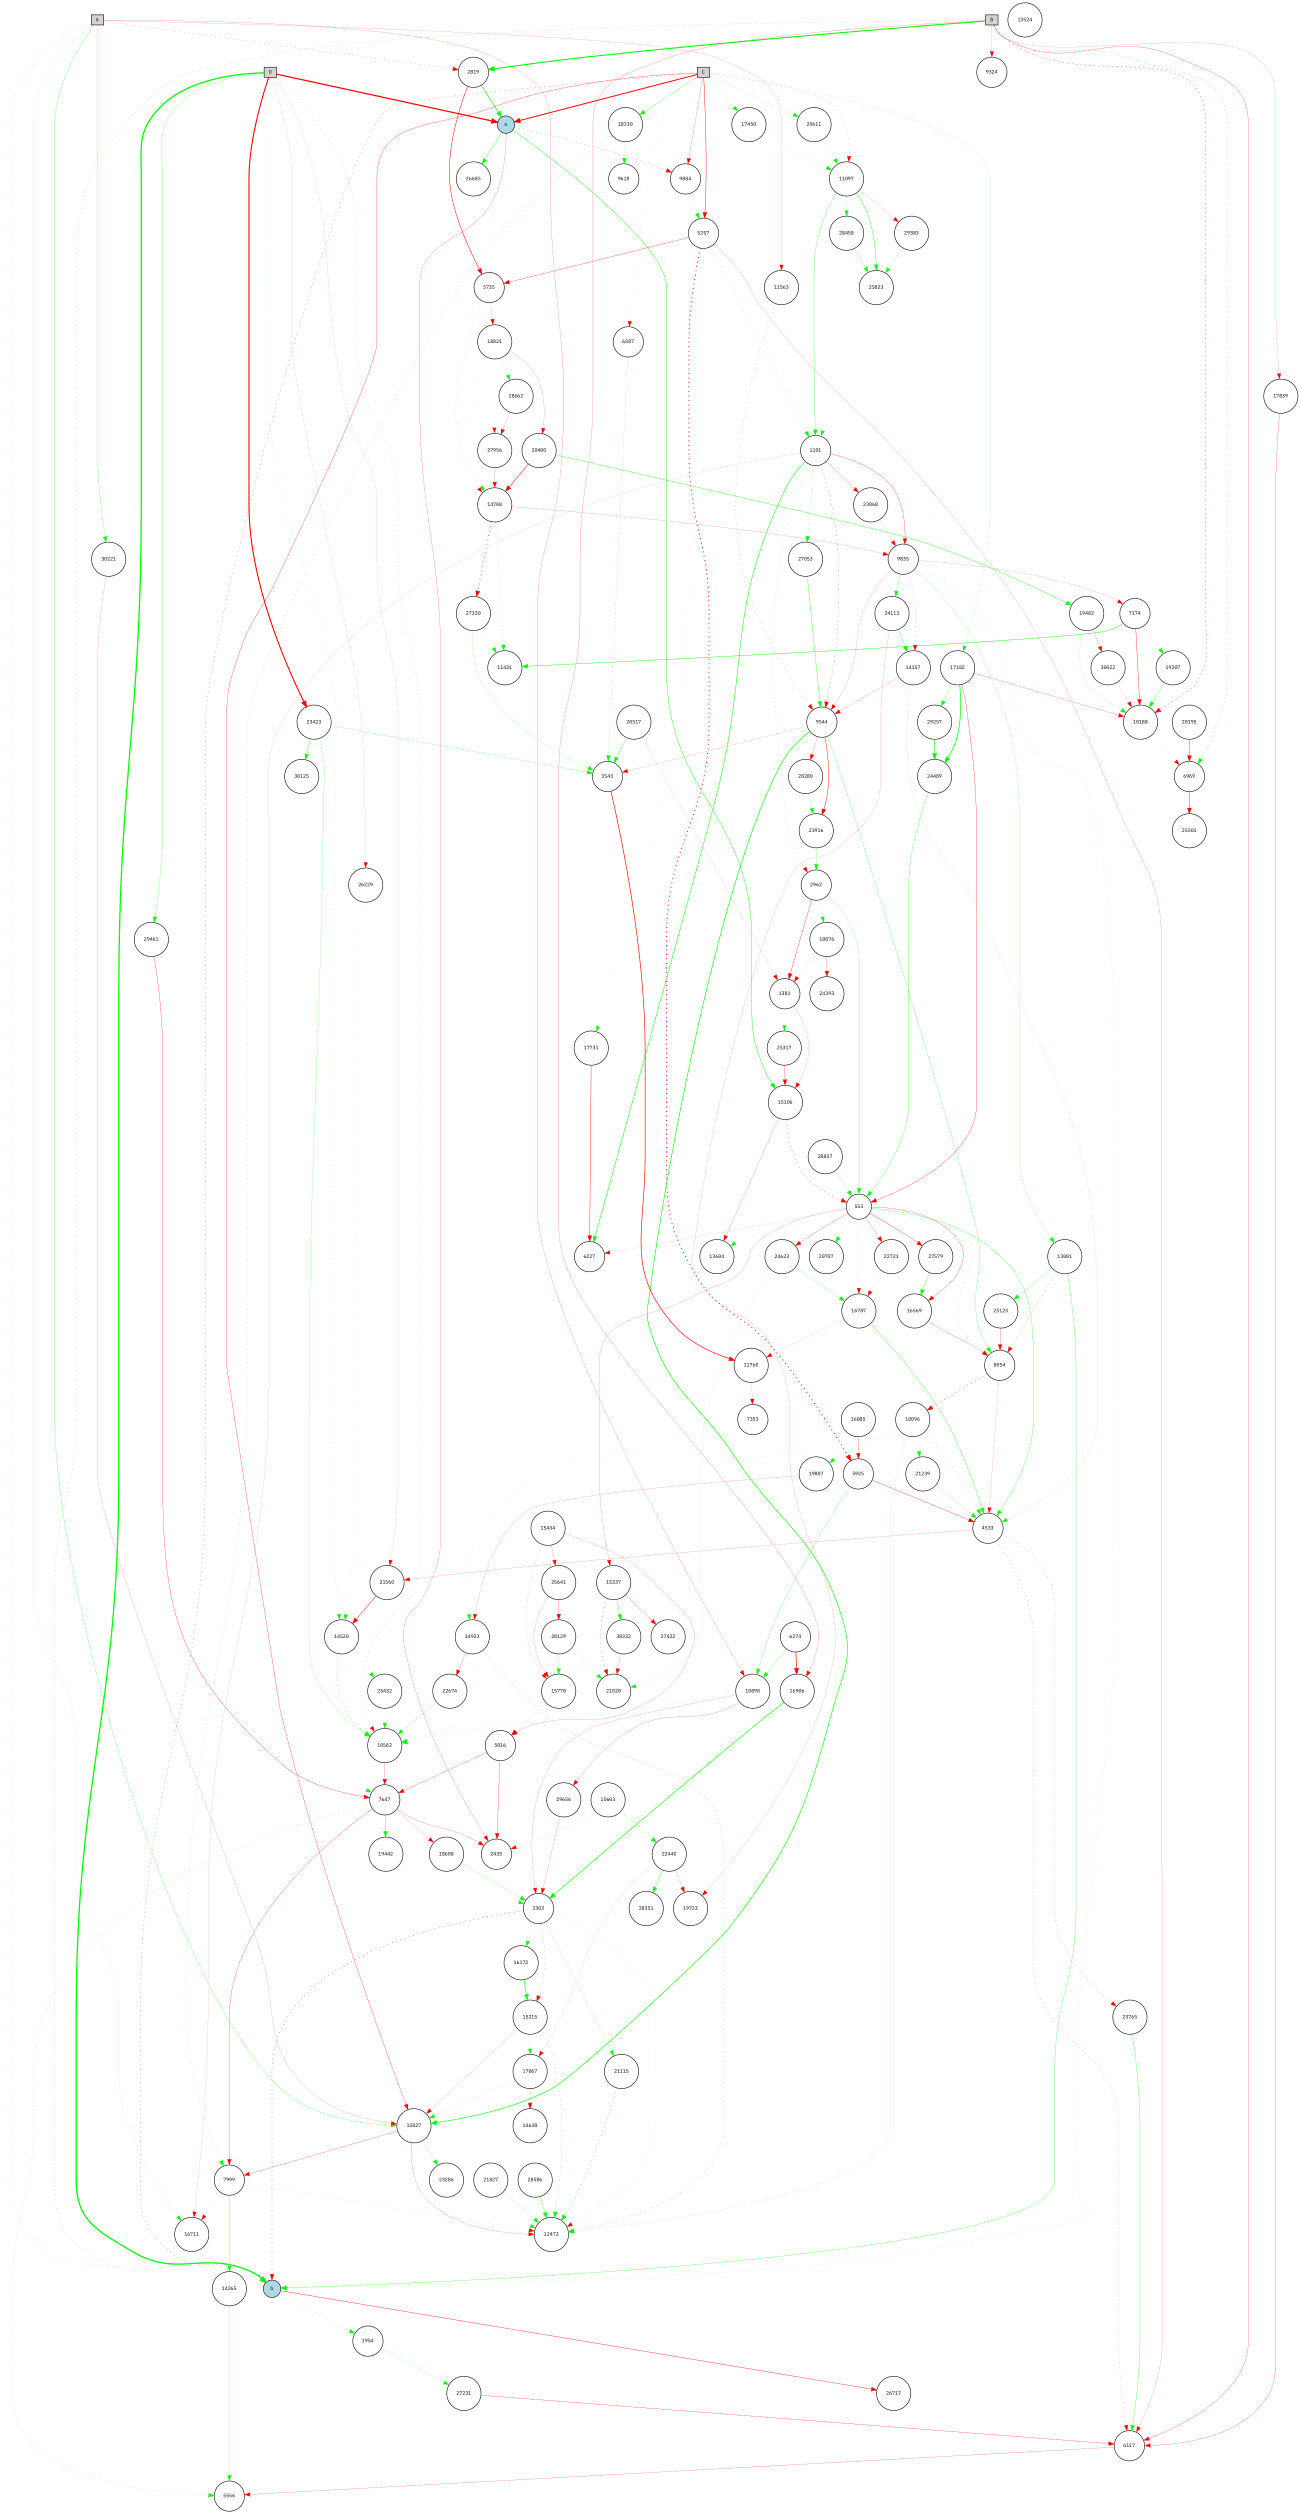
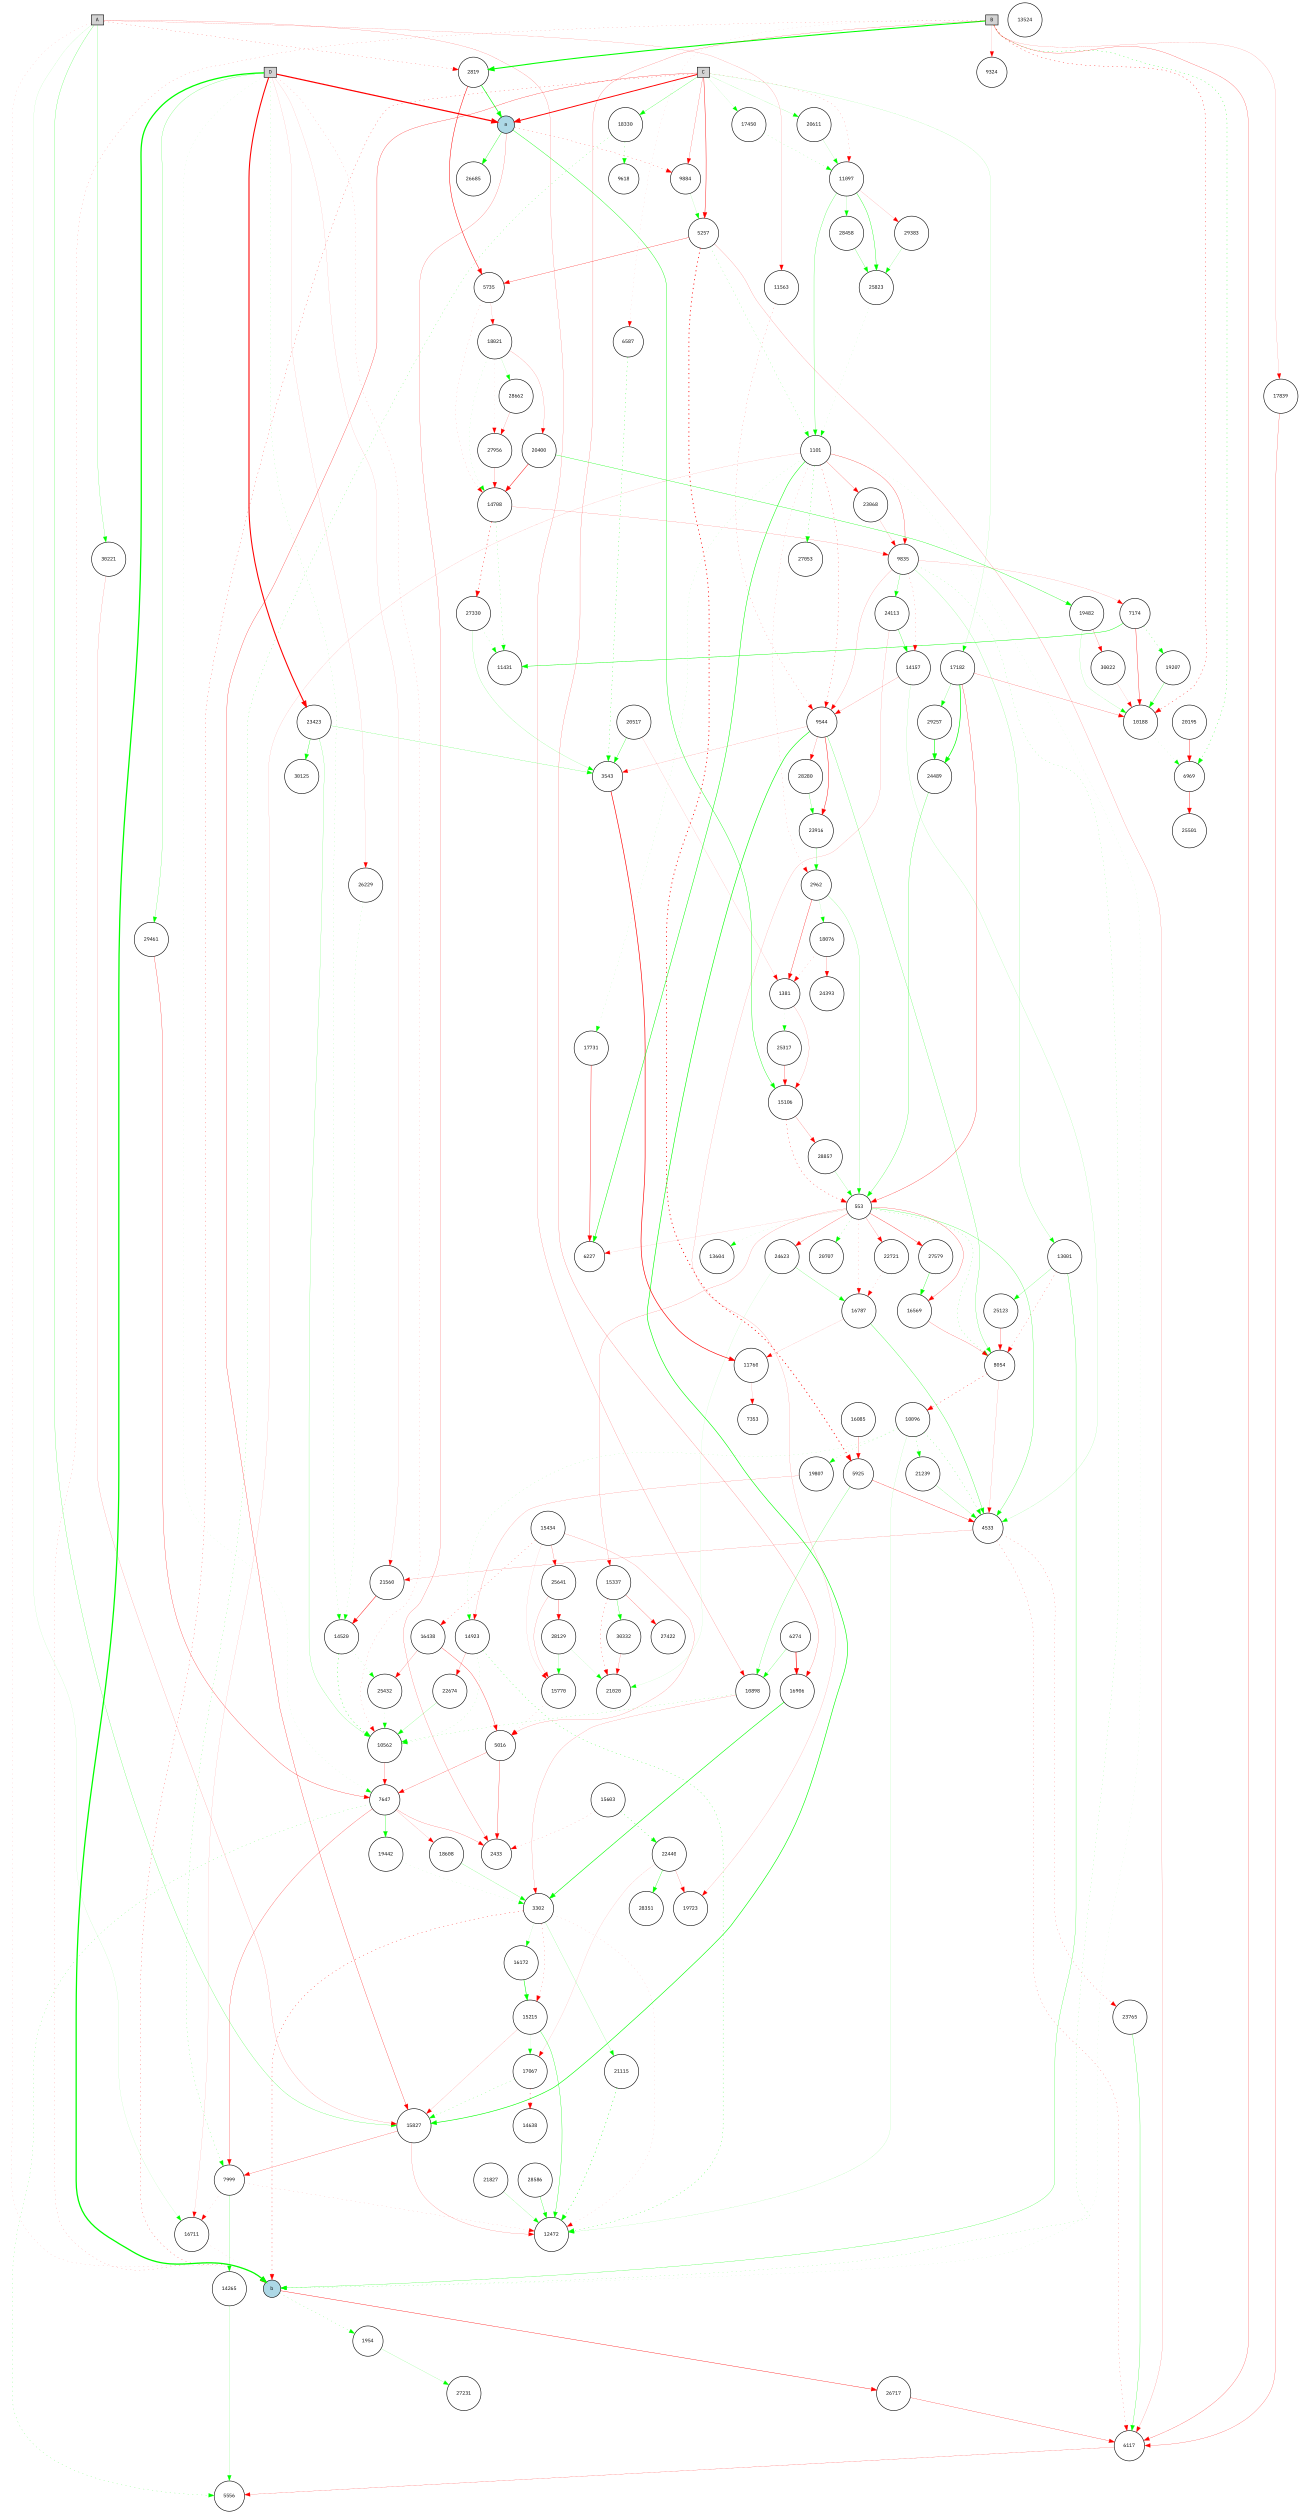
(814, 639) -> none
(1164, 748) -> (1164, 748)
(752, 1177) -> (804, 1127)
none -> (428, 1637)
(564, 1800) -> none
(562, 2120) -> (562, 2120)
(447, 2180) -> none
(795, 2419) -> (1010, 2419)
